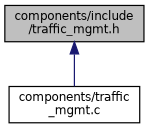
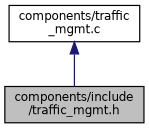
(74, 70) -> (74, 70)
